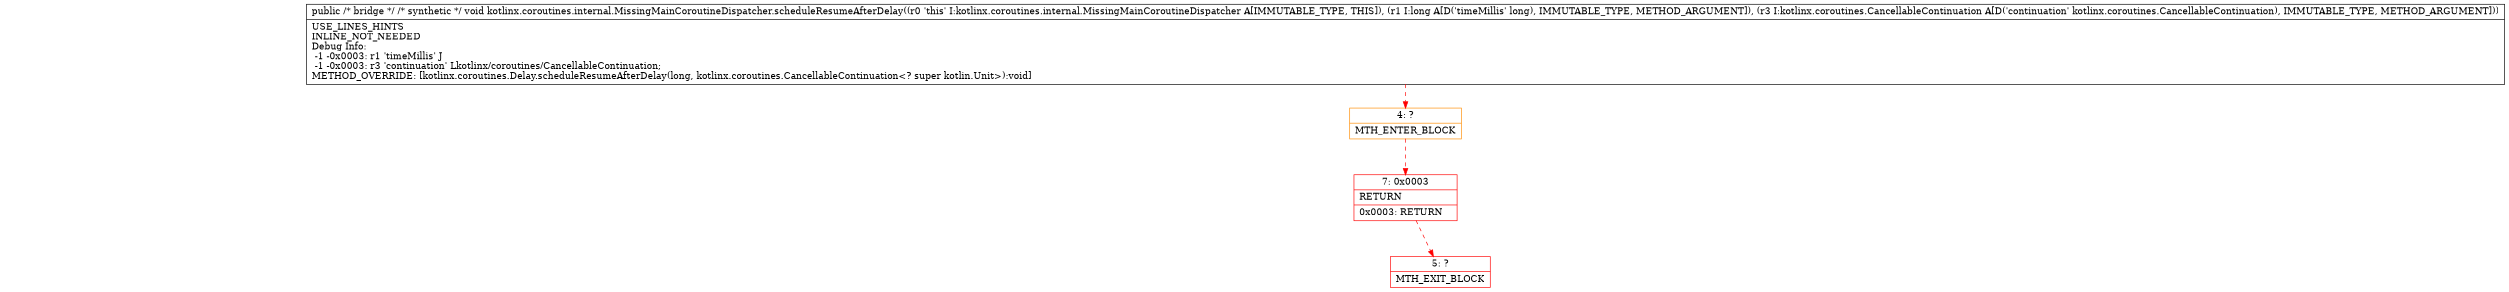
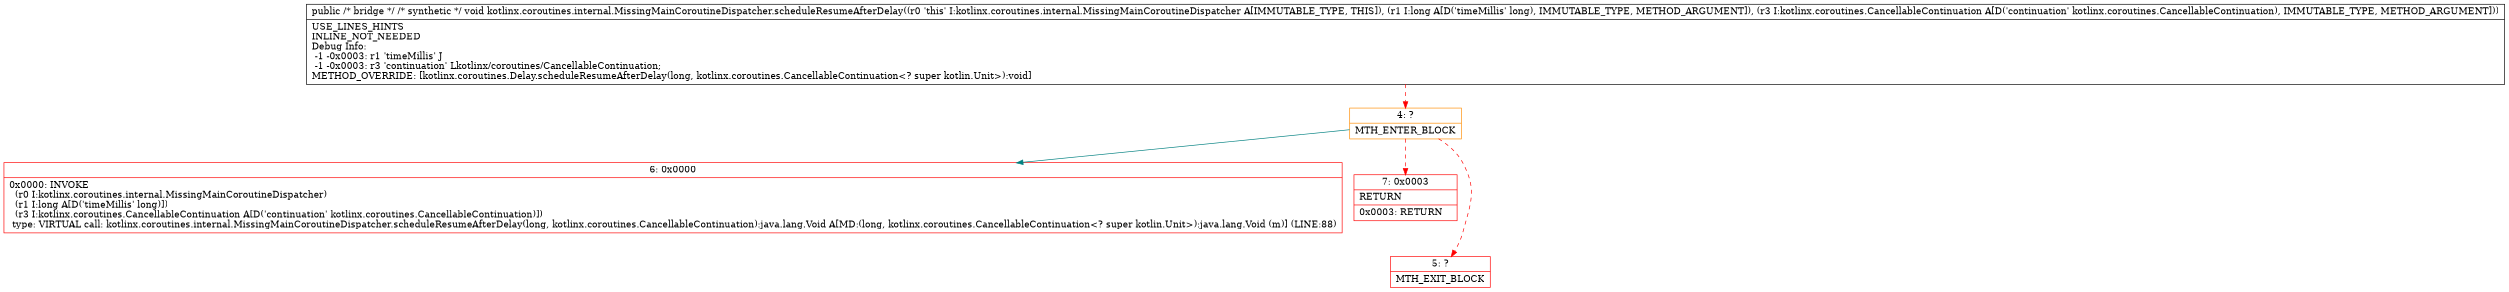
none -> (673, 198)
(1423, 235) -> (1471, 190)
